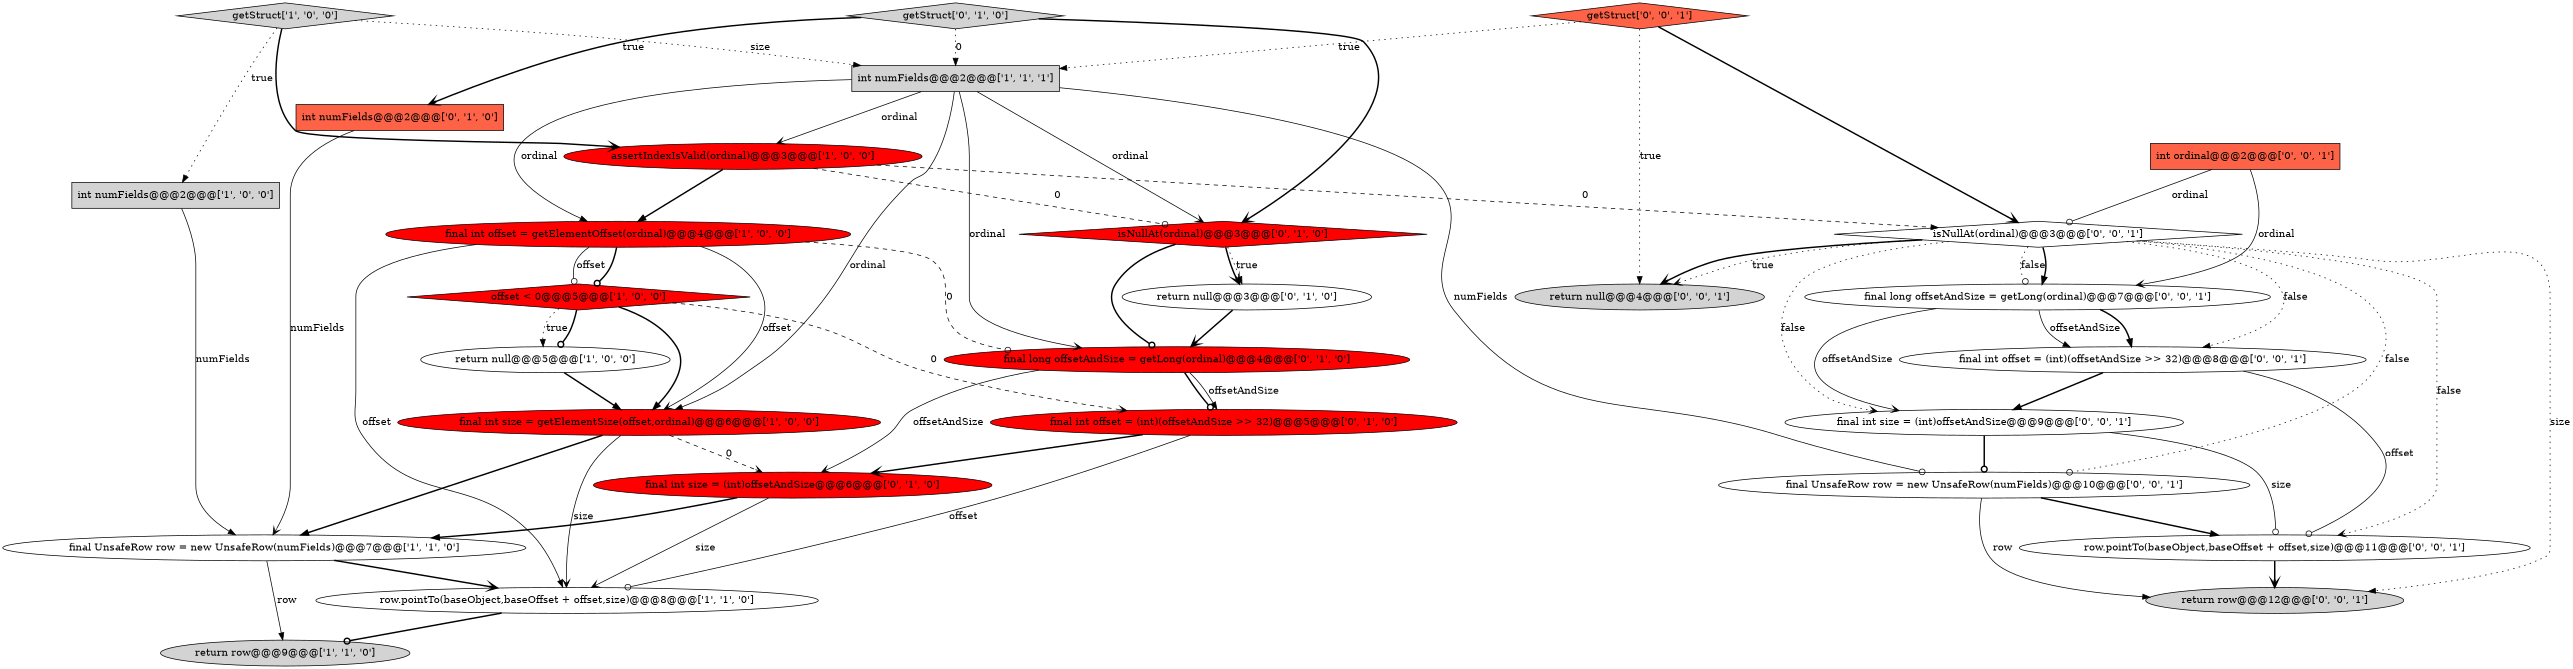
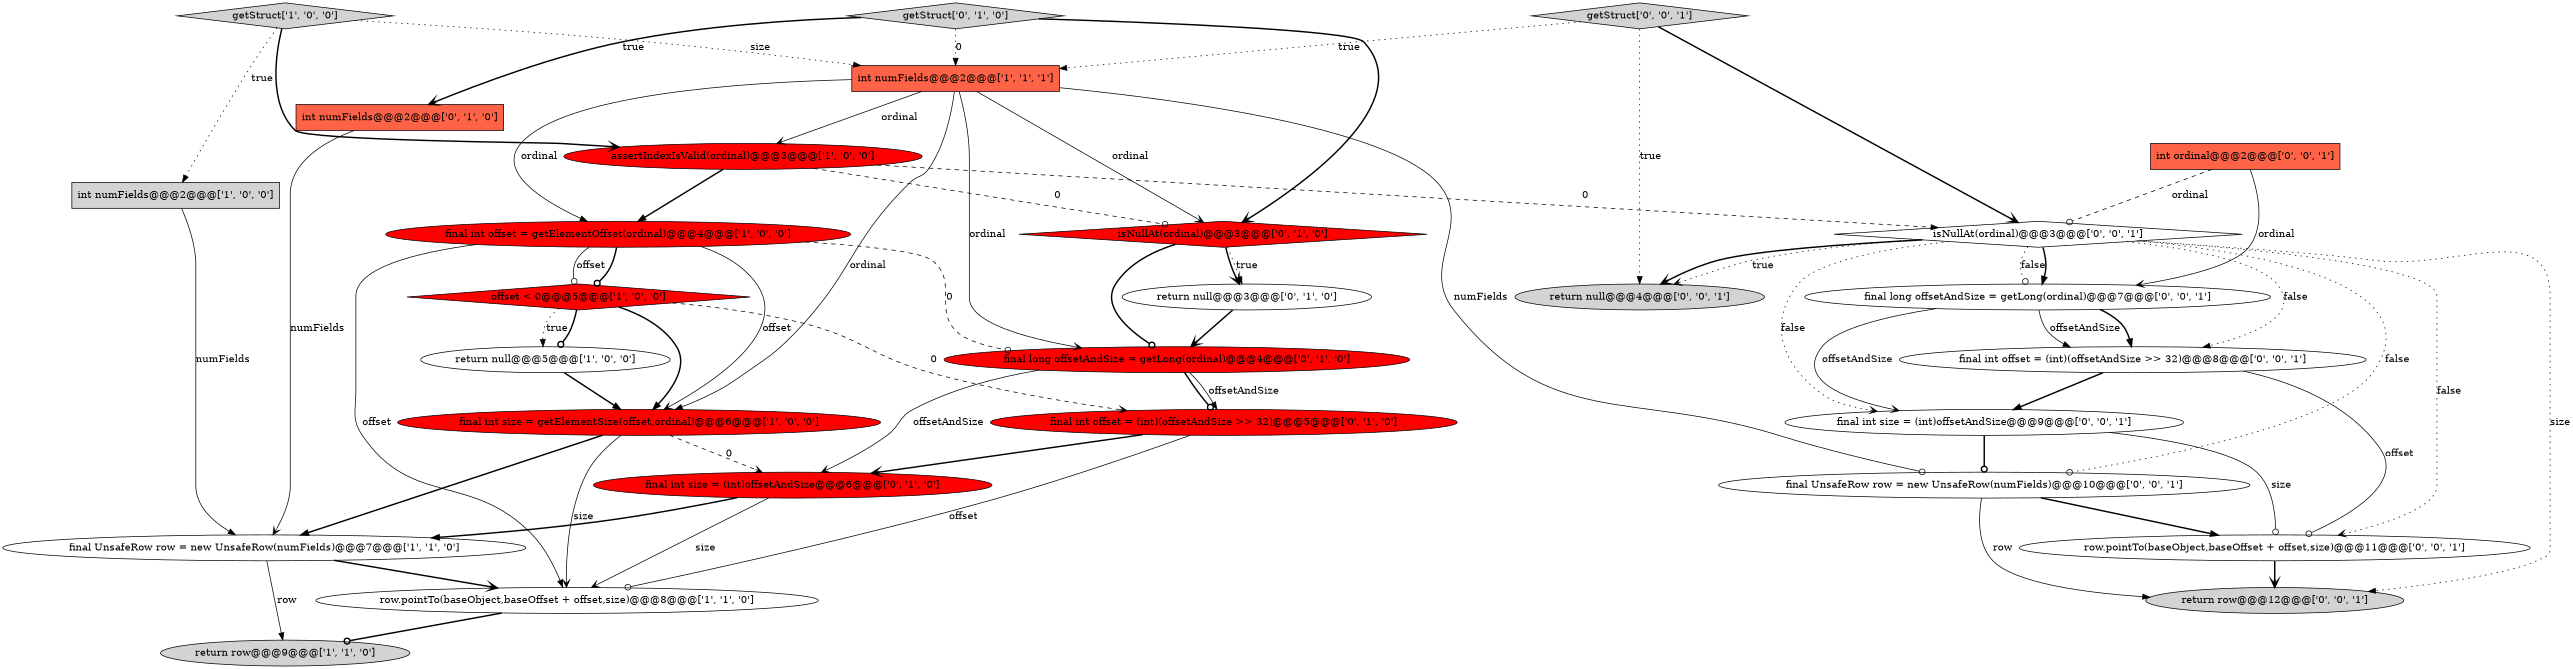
(1640, 16) -> (1640, 16)
(956, 79) -> (956, 79)
(2142, 195) -> (2142, 195)
